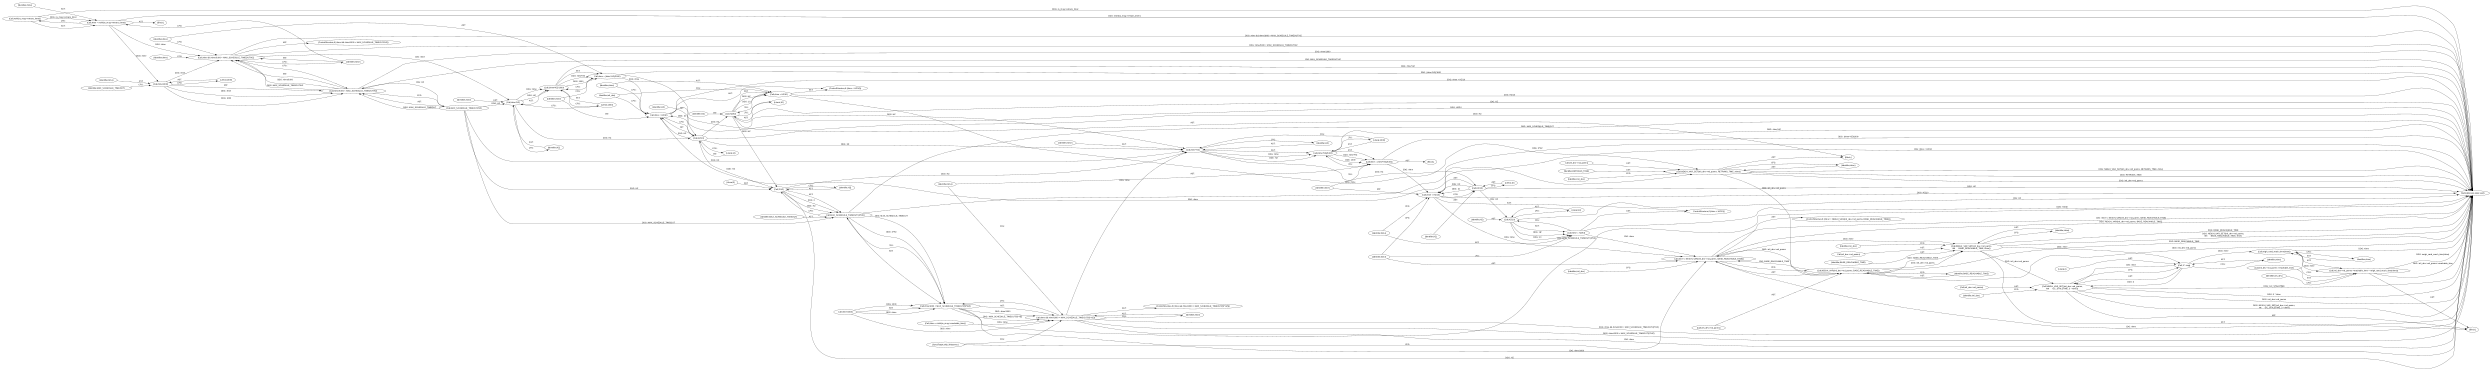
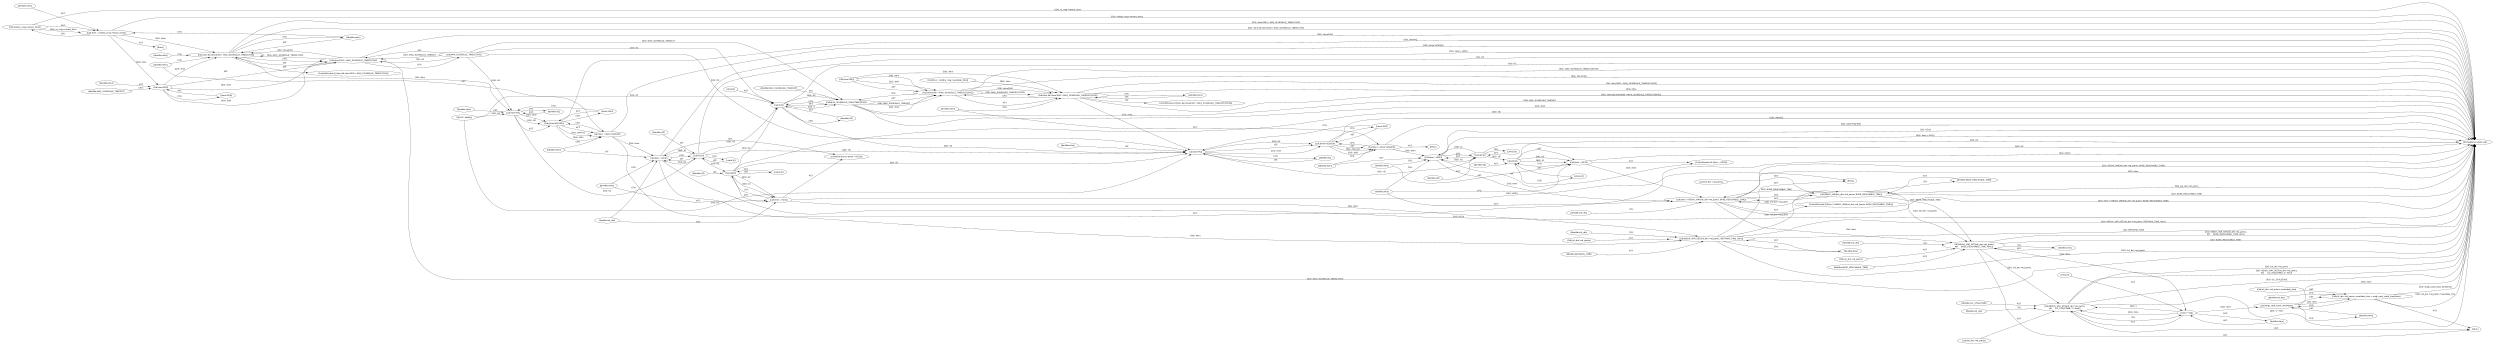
none -> (464, 118)
(845, 215) -> (846, 102)
none -> (1974, 303)
(945, 345) -> none
